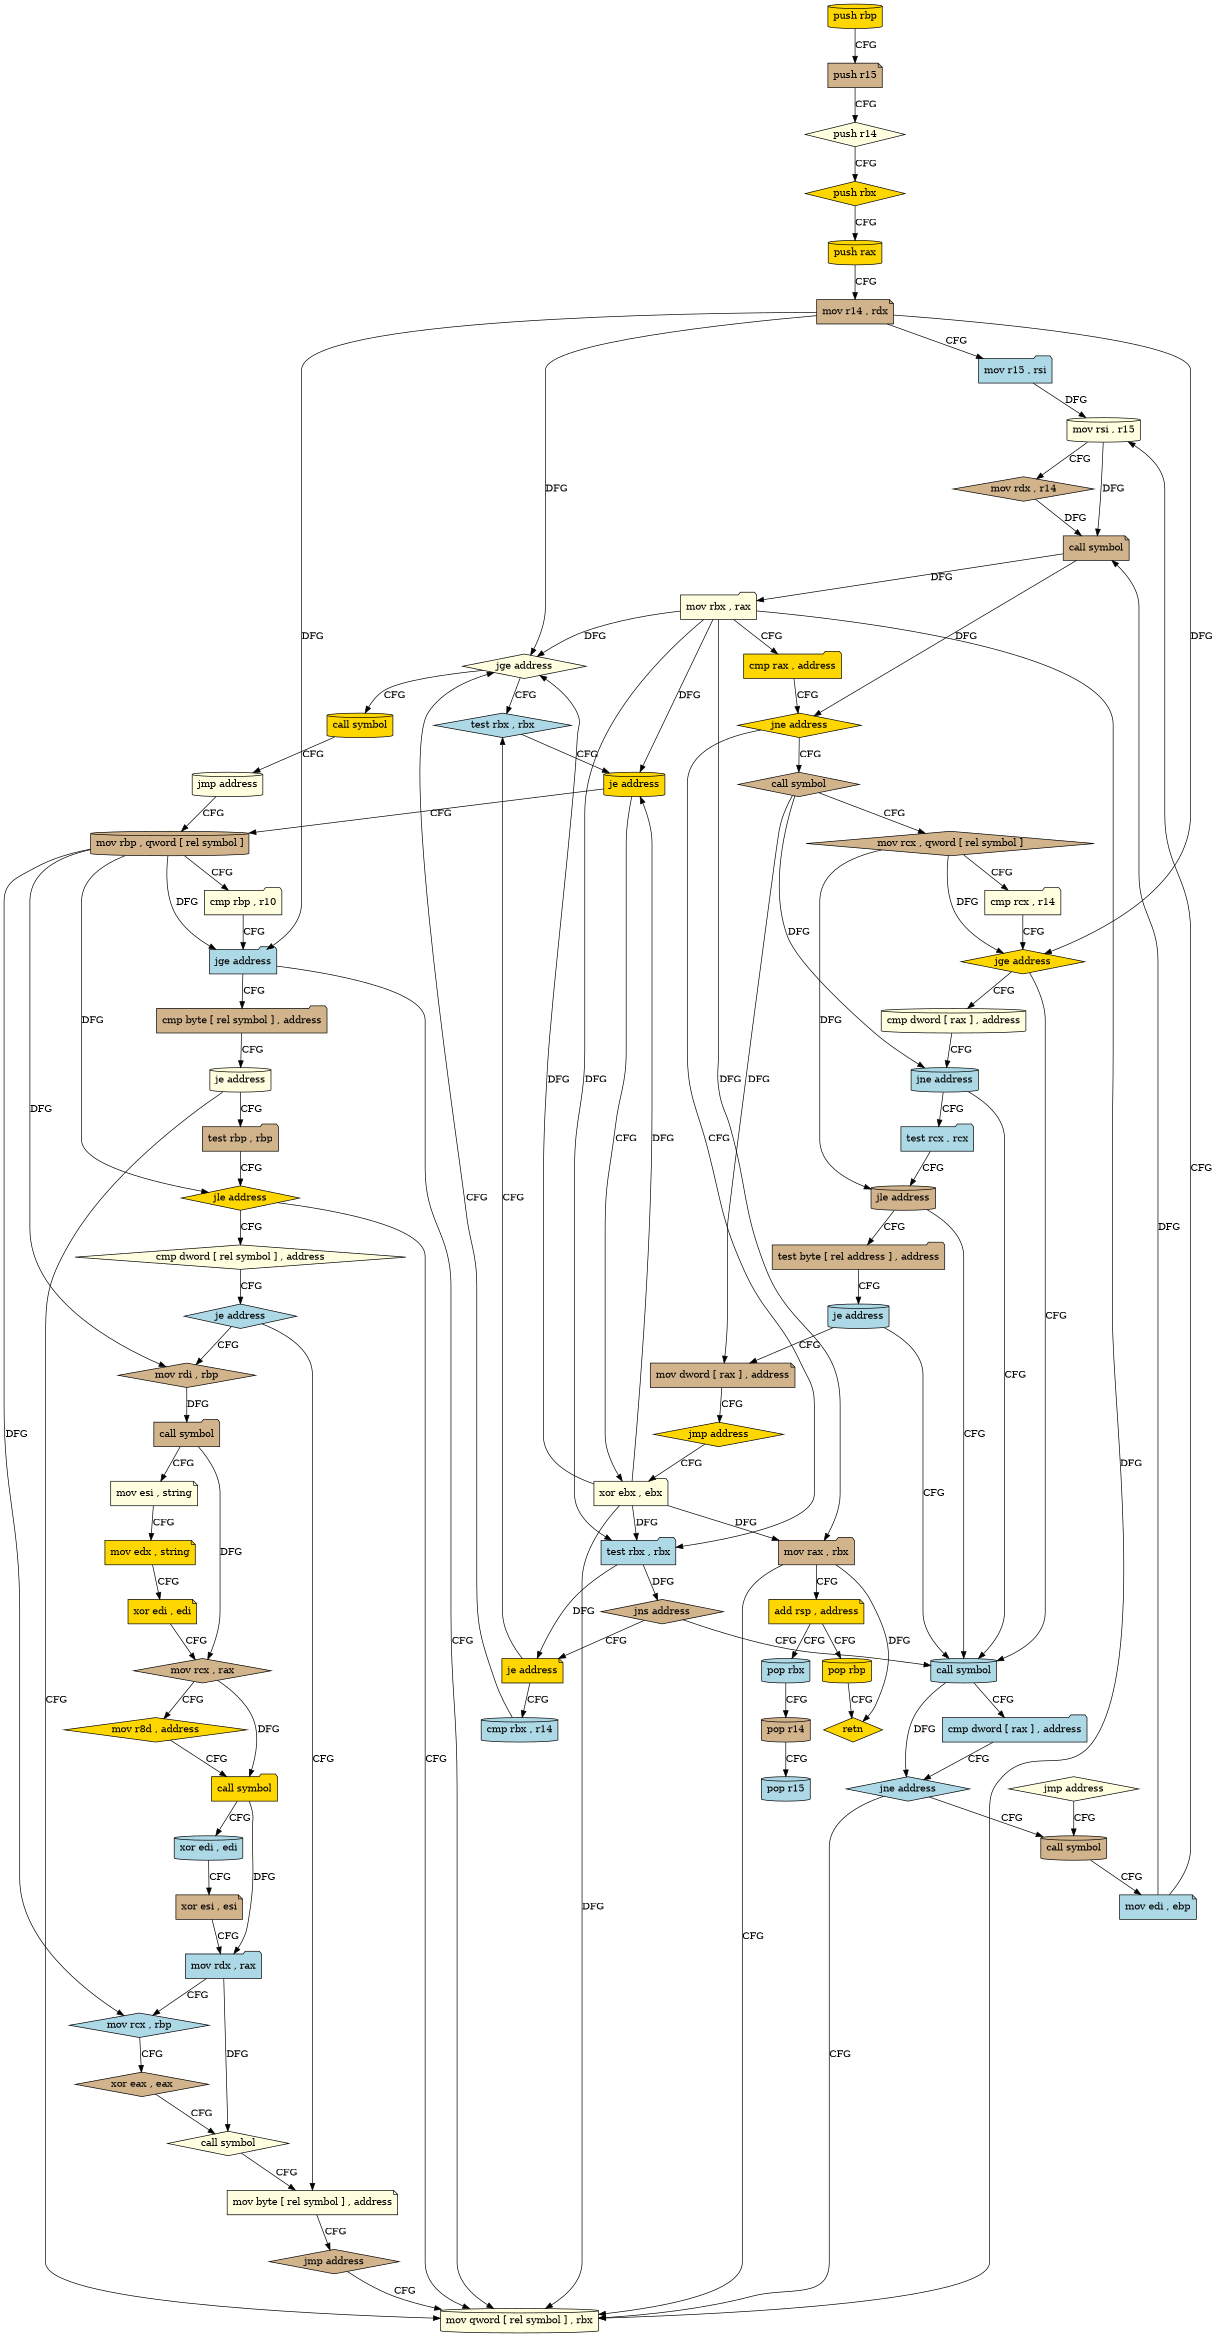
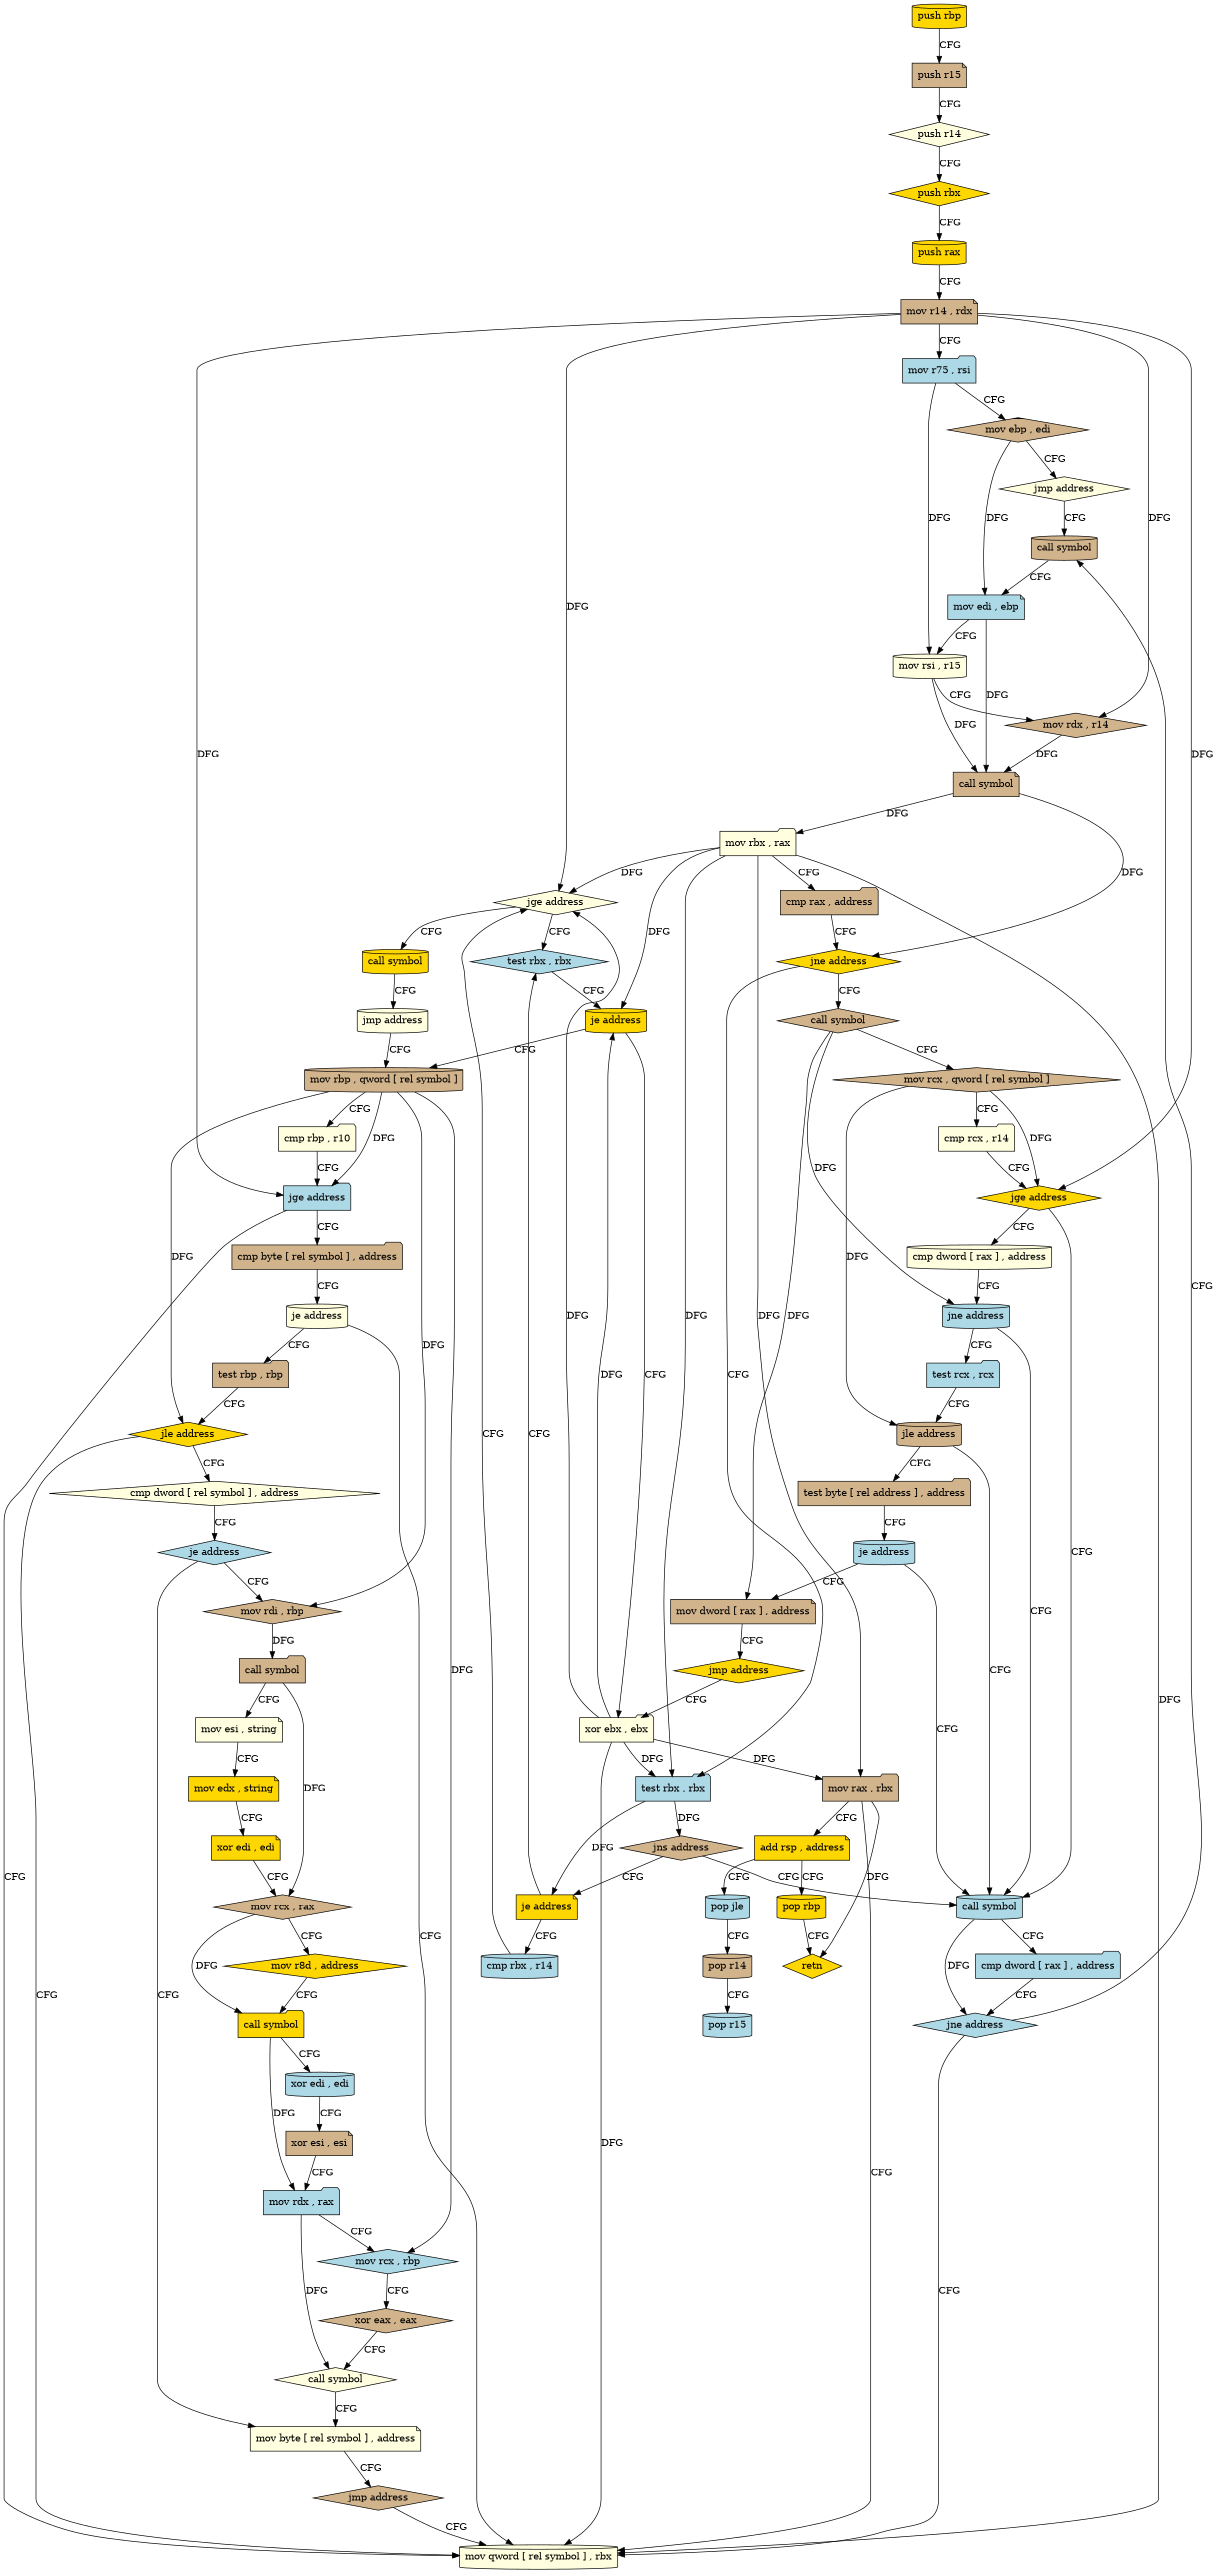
(1015, 371) -> (939, 371)
none -> (1018, 430)
none -> (1148, 459)
(793, 666) -> (829, 903)
(786, 1671) -> (727, 1907)
